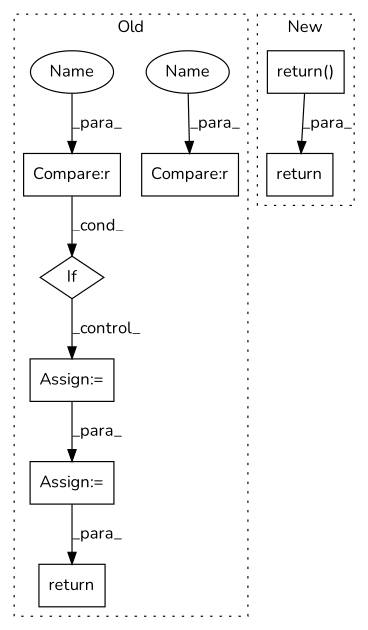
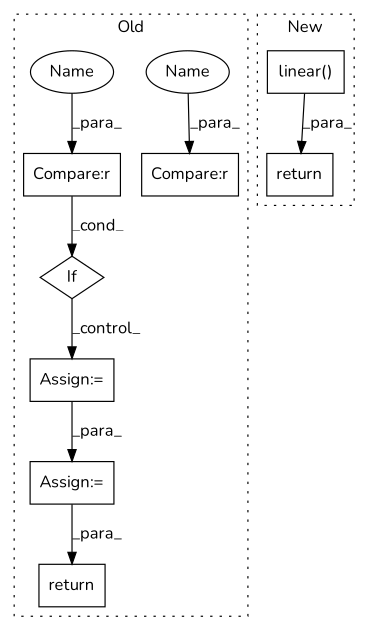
(306, 72) -> (306, 72)
